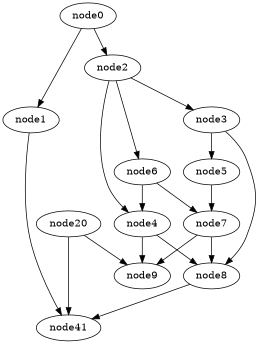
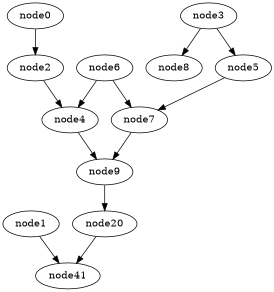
(61, 65) -> none
(159, 92) -> none
(126, 116) -> none
(212, 246) -> none
(173, 247) -> none
(103, 248) -> (105, 194)
(145, 300) -> none
